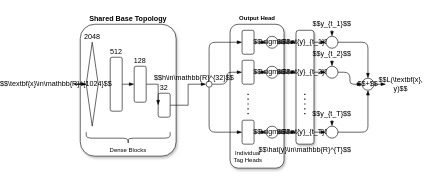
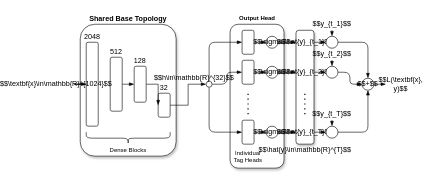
(92, 84) -> (92, 84)
